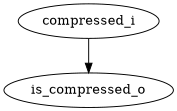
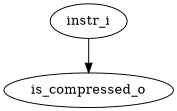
(89, 21) -> (89, 21)
